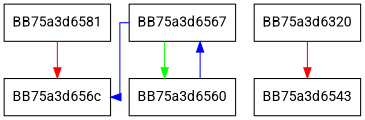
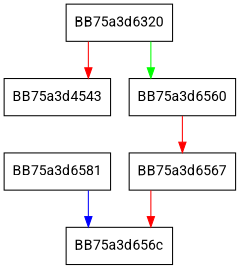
(57, 55) -> (88, 203)
(165, 55) -> (151, 55)
(120, 56) -> (151, 203)
(200, 65) -> (182, 129)
(307, 97) -> (57, 97)
